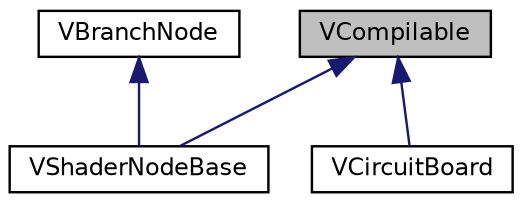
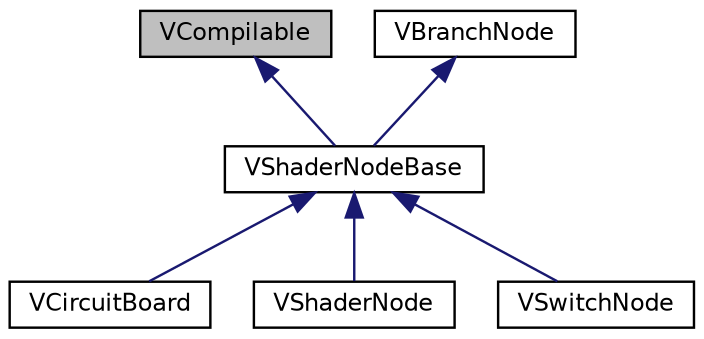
(405, 114) -> (221, 243)
none -> (354, 305)
none -> (596, 305)
